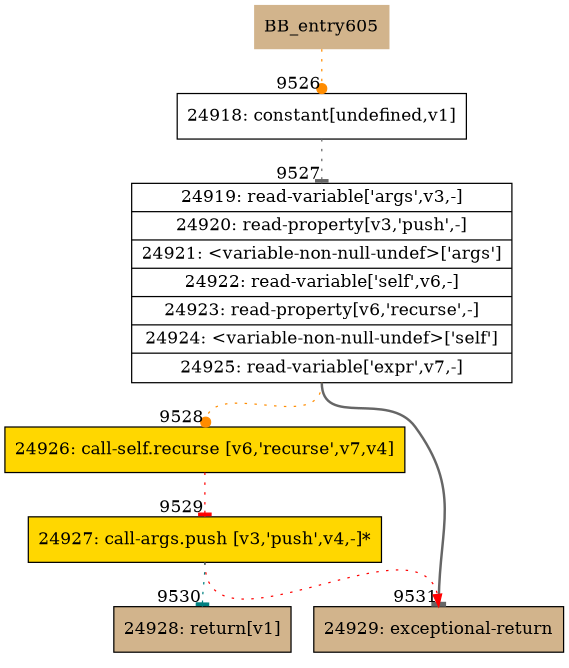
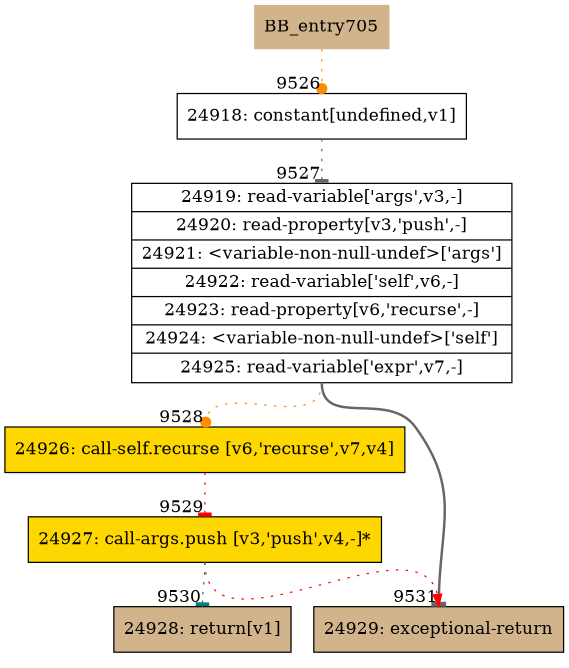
(322, 27) -> (322, 27)
